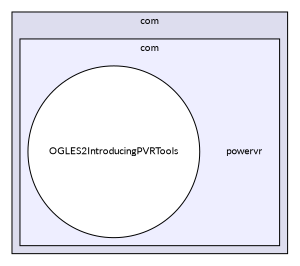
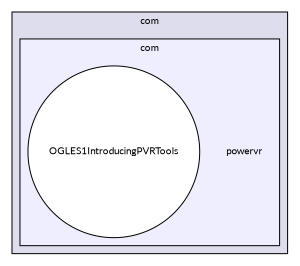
(114, 152) -> (114, 152)
